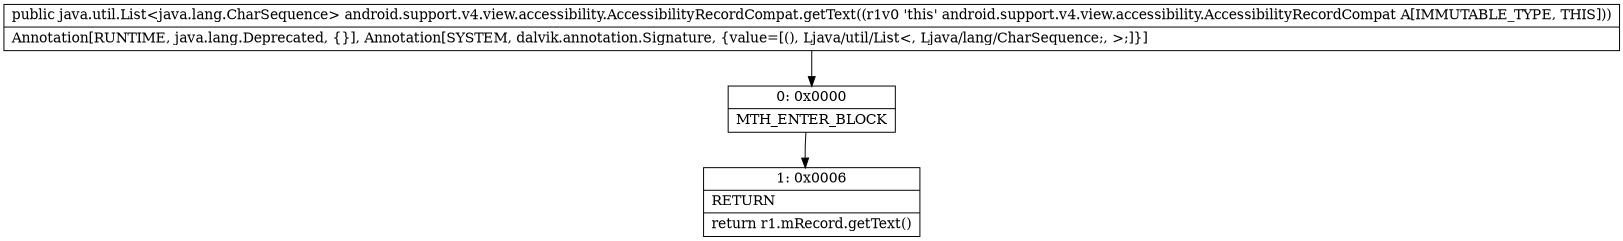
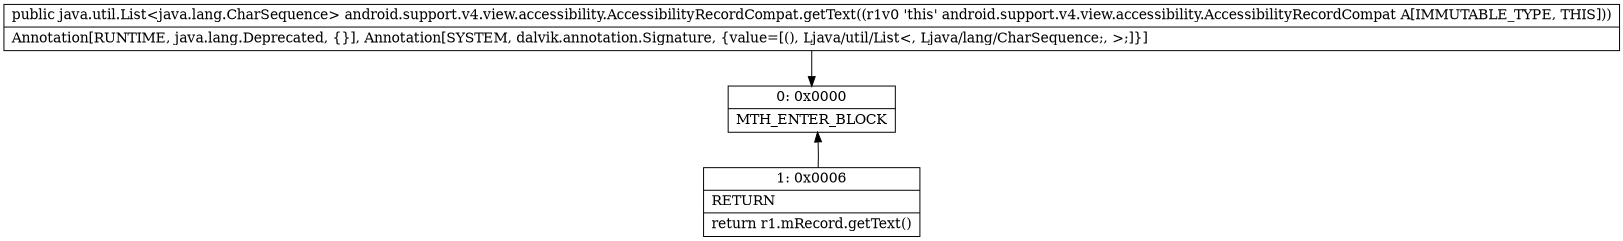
(805, 145) -> (818, 155)
